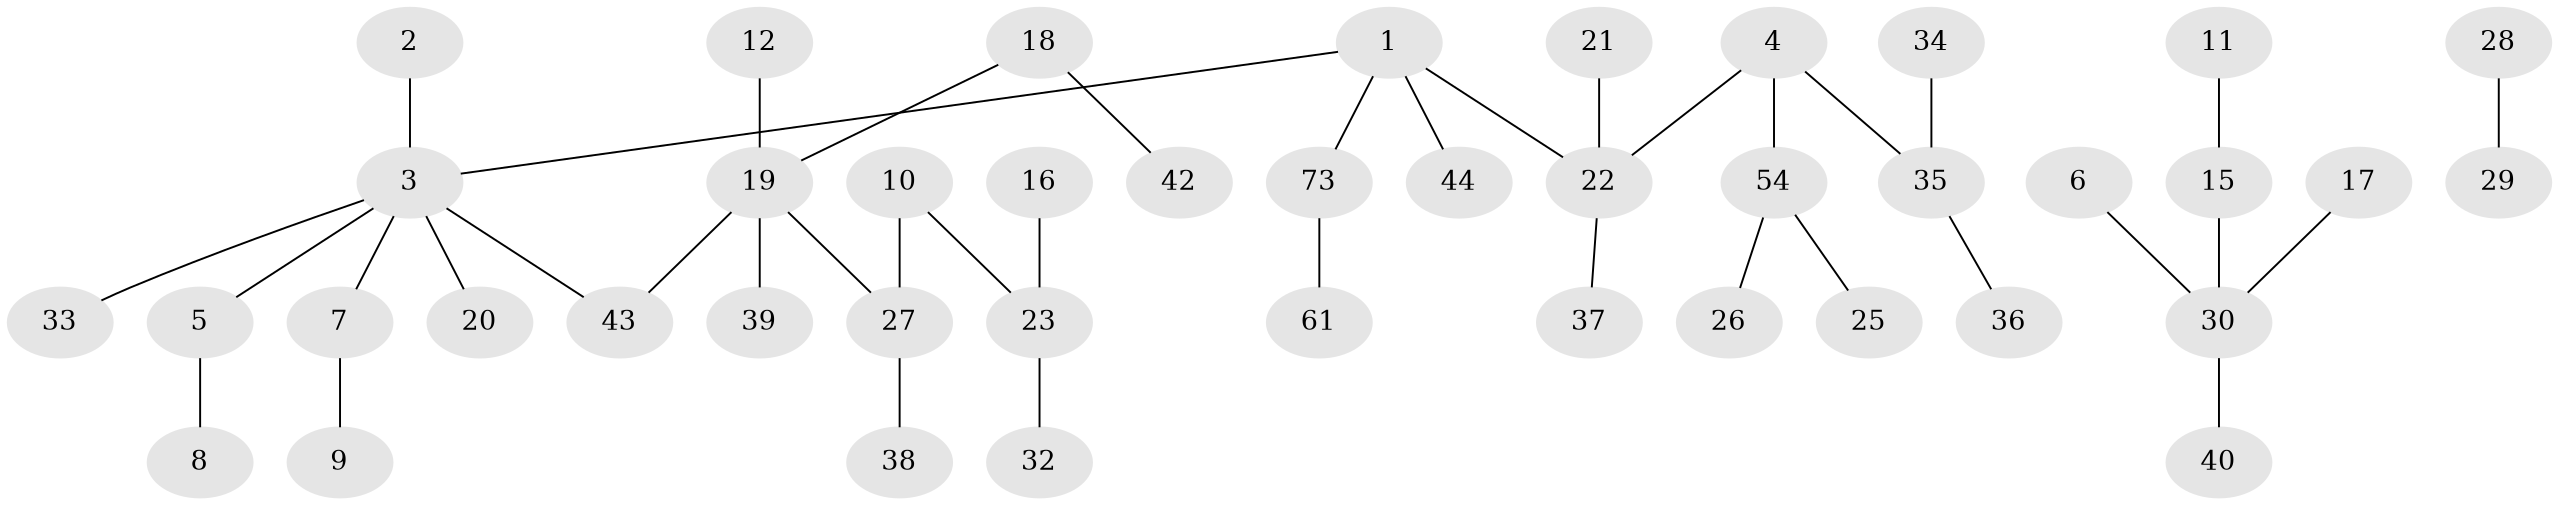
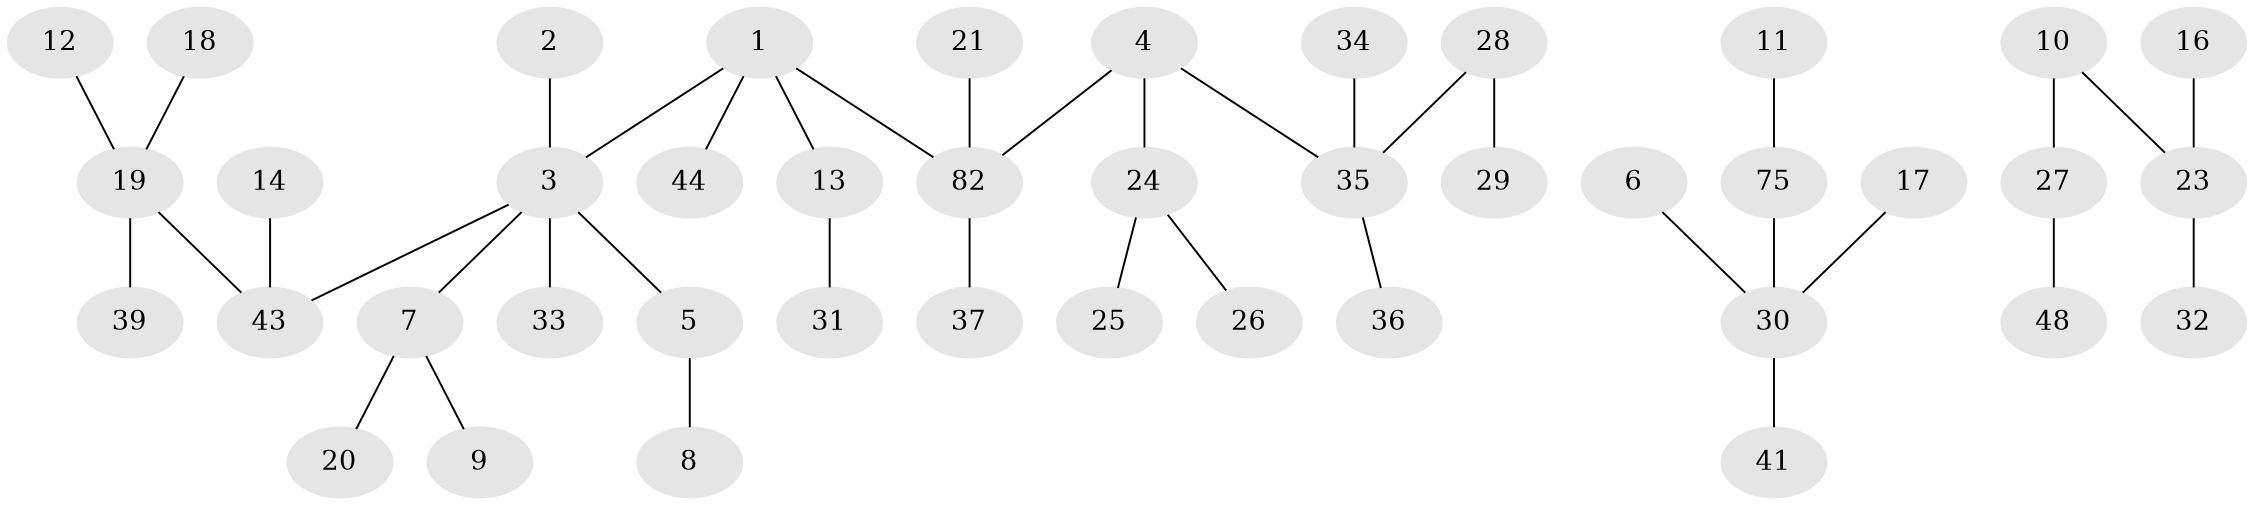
none -> (1424, 112)
none -> (270, 183)
(1179, 183) -> none
(1319, 183) -> (830, 183)
(1599, 183) -> (970, 183)
(1774, 183) -> (1144, 183)
(2219, 183) -> (1774, 183)
(829, 252) -> none
(445, 253) -> (375, 393)
(1319, 323) -> (830, 323)
(900, 462) -> (2054, 323)
(2219, 462) -> (1774, 462)
